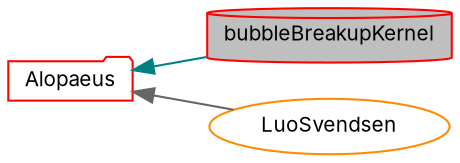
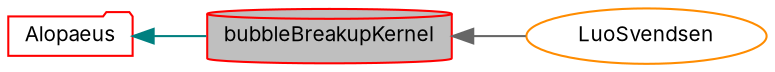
(194, 103) -> (500, 36)
